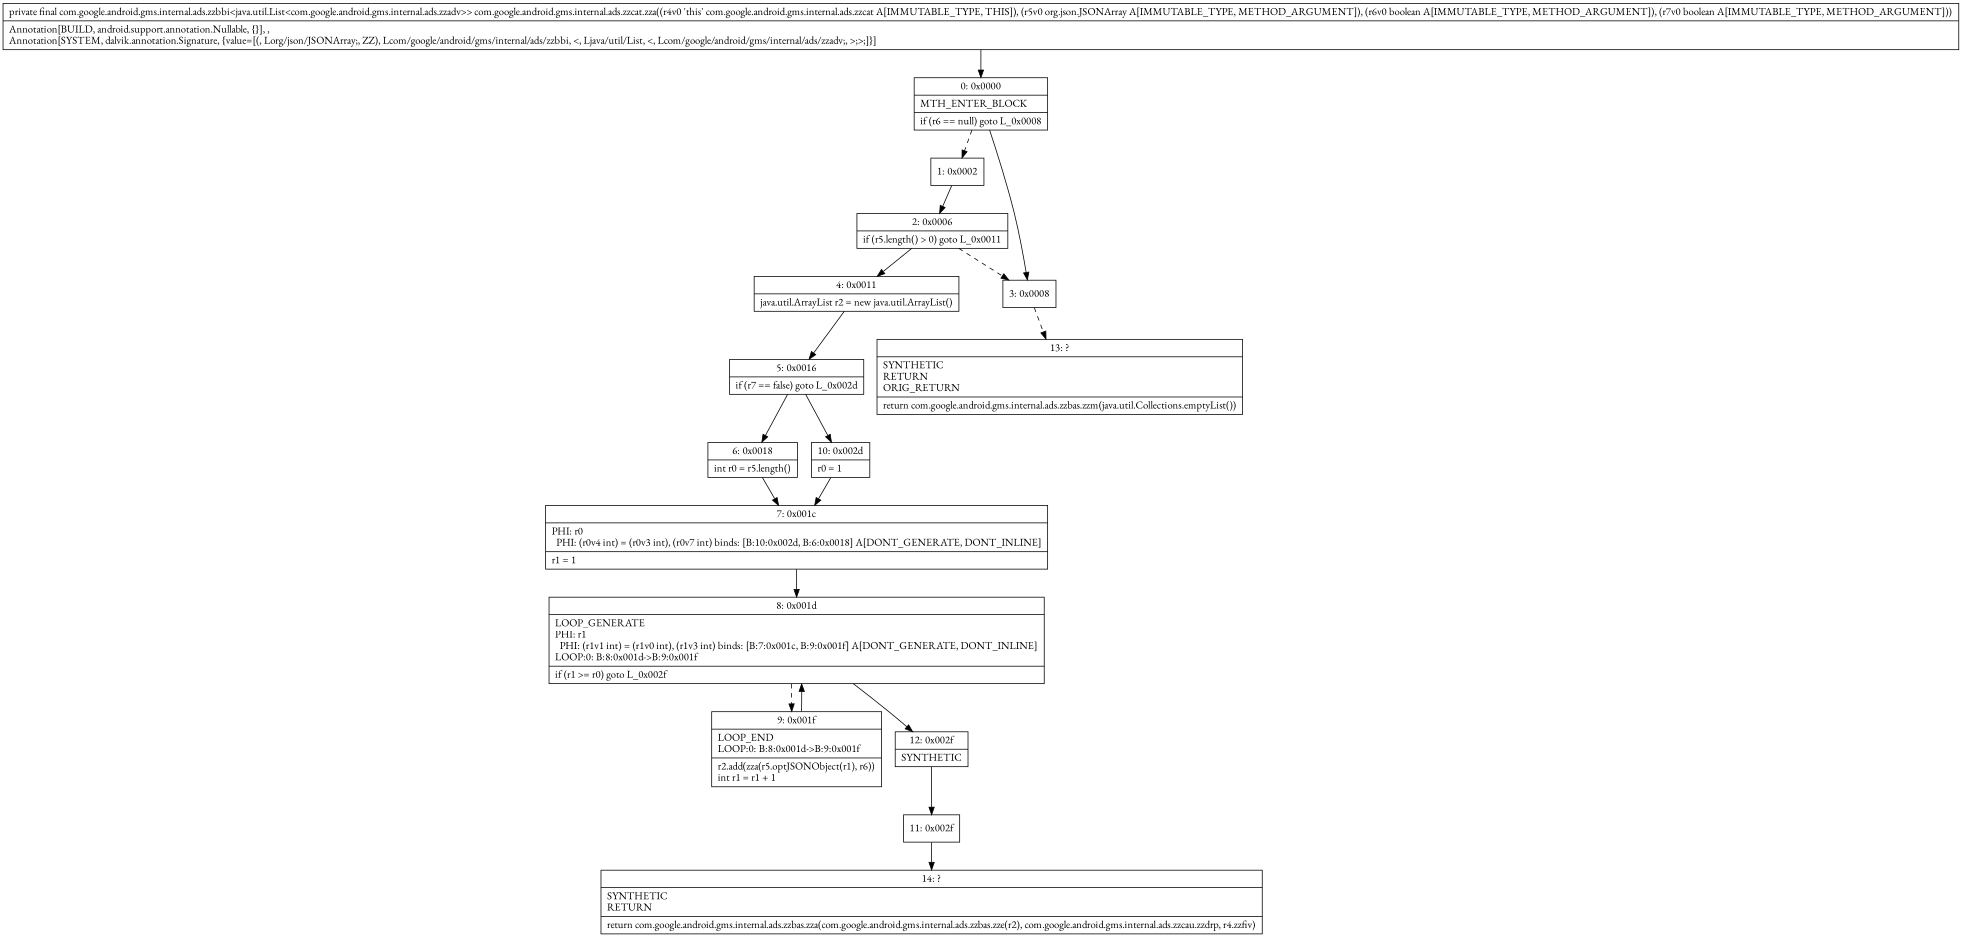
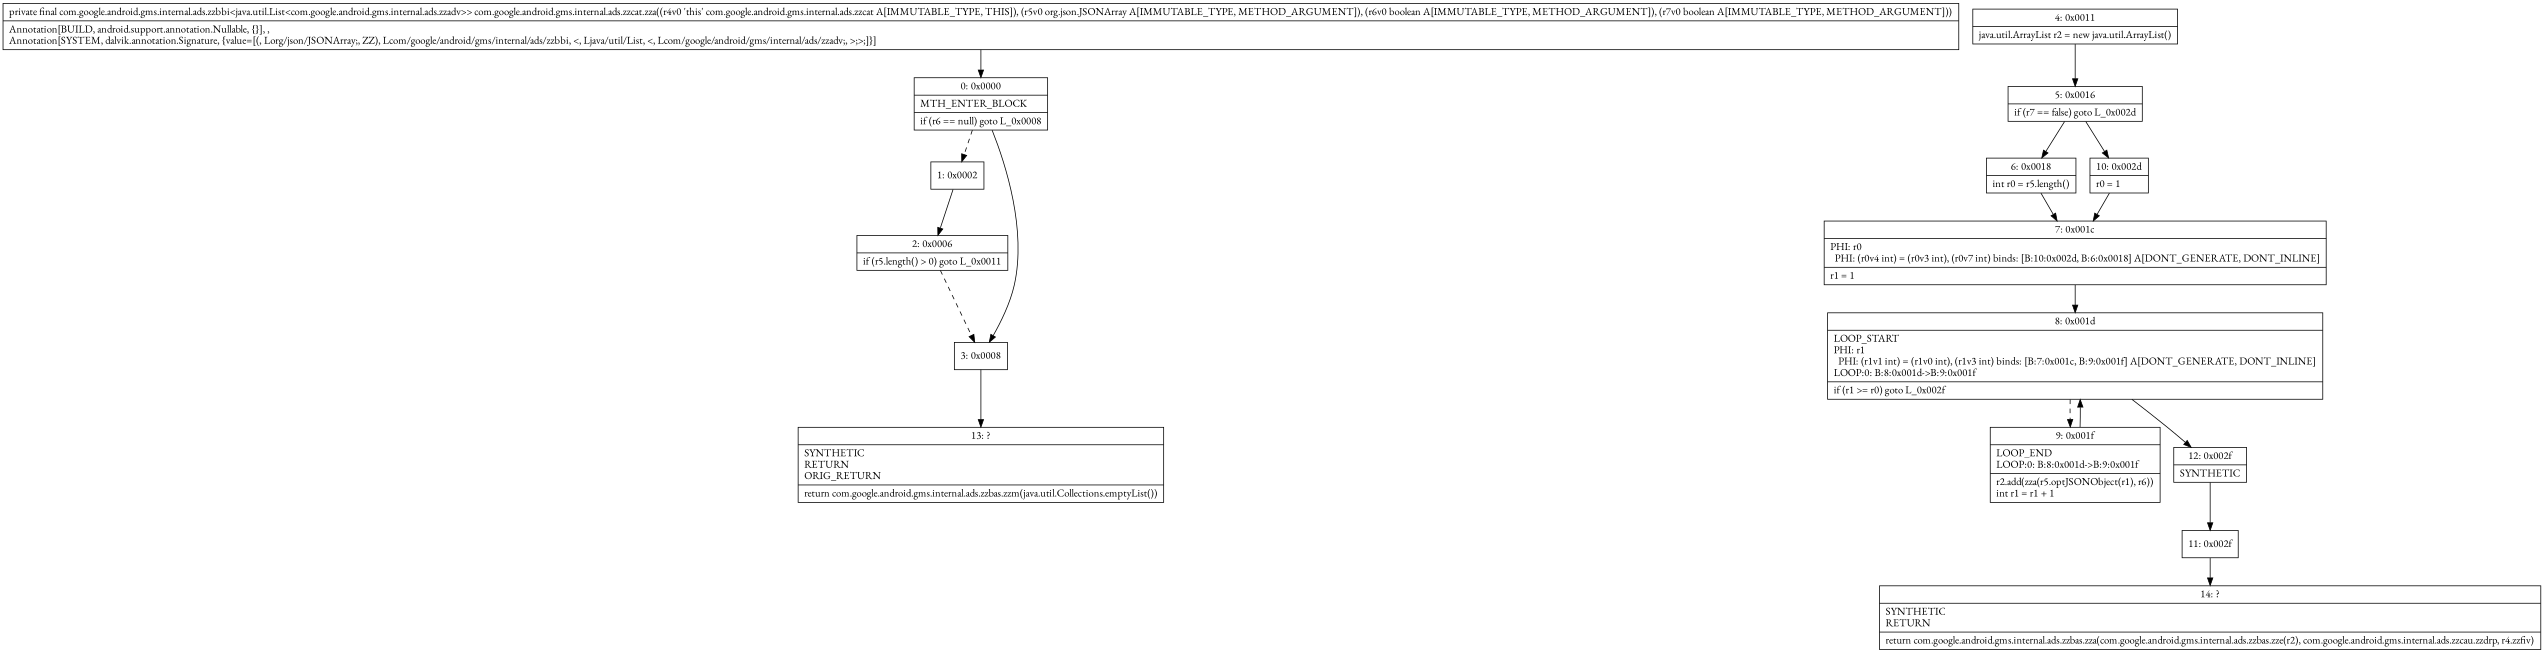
(897, 260) -> none
(1039, 320) -> (981, 395)
(600, 623) -> (1867, 339)
